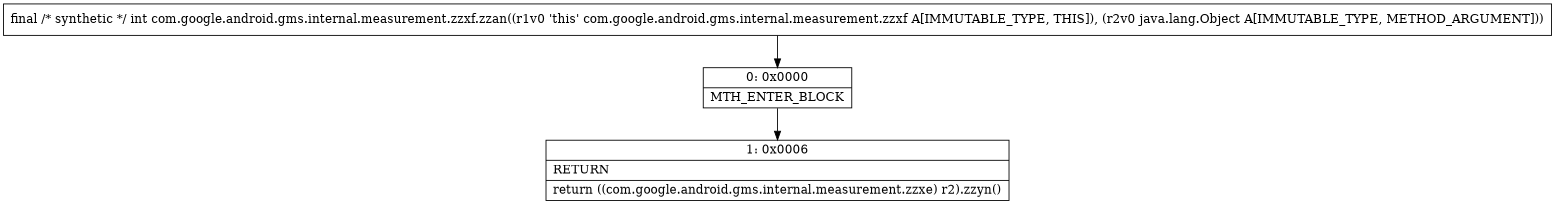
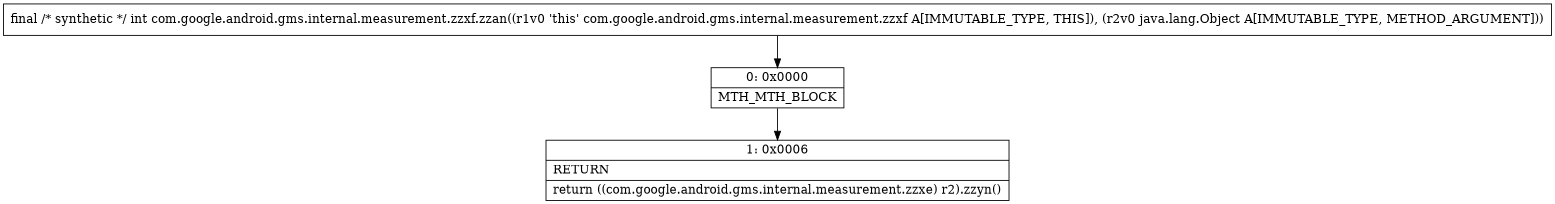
(778, 97) -> (778, 97)
